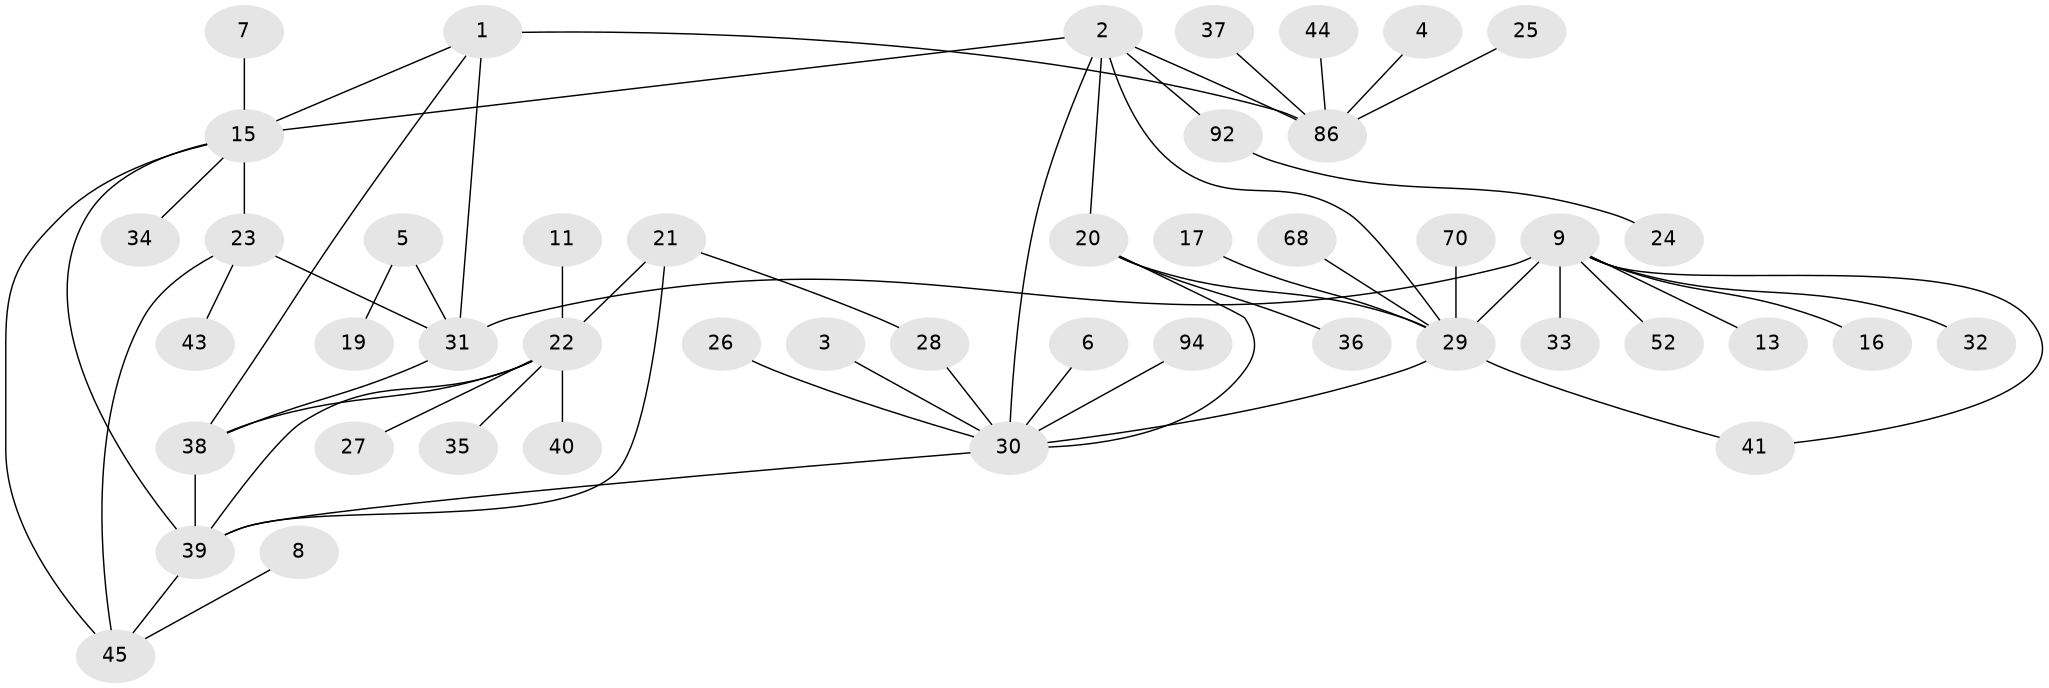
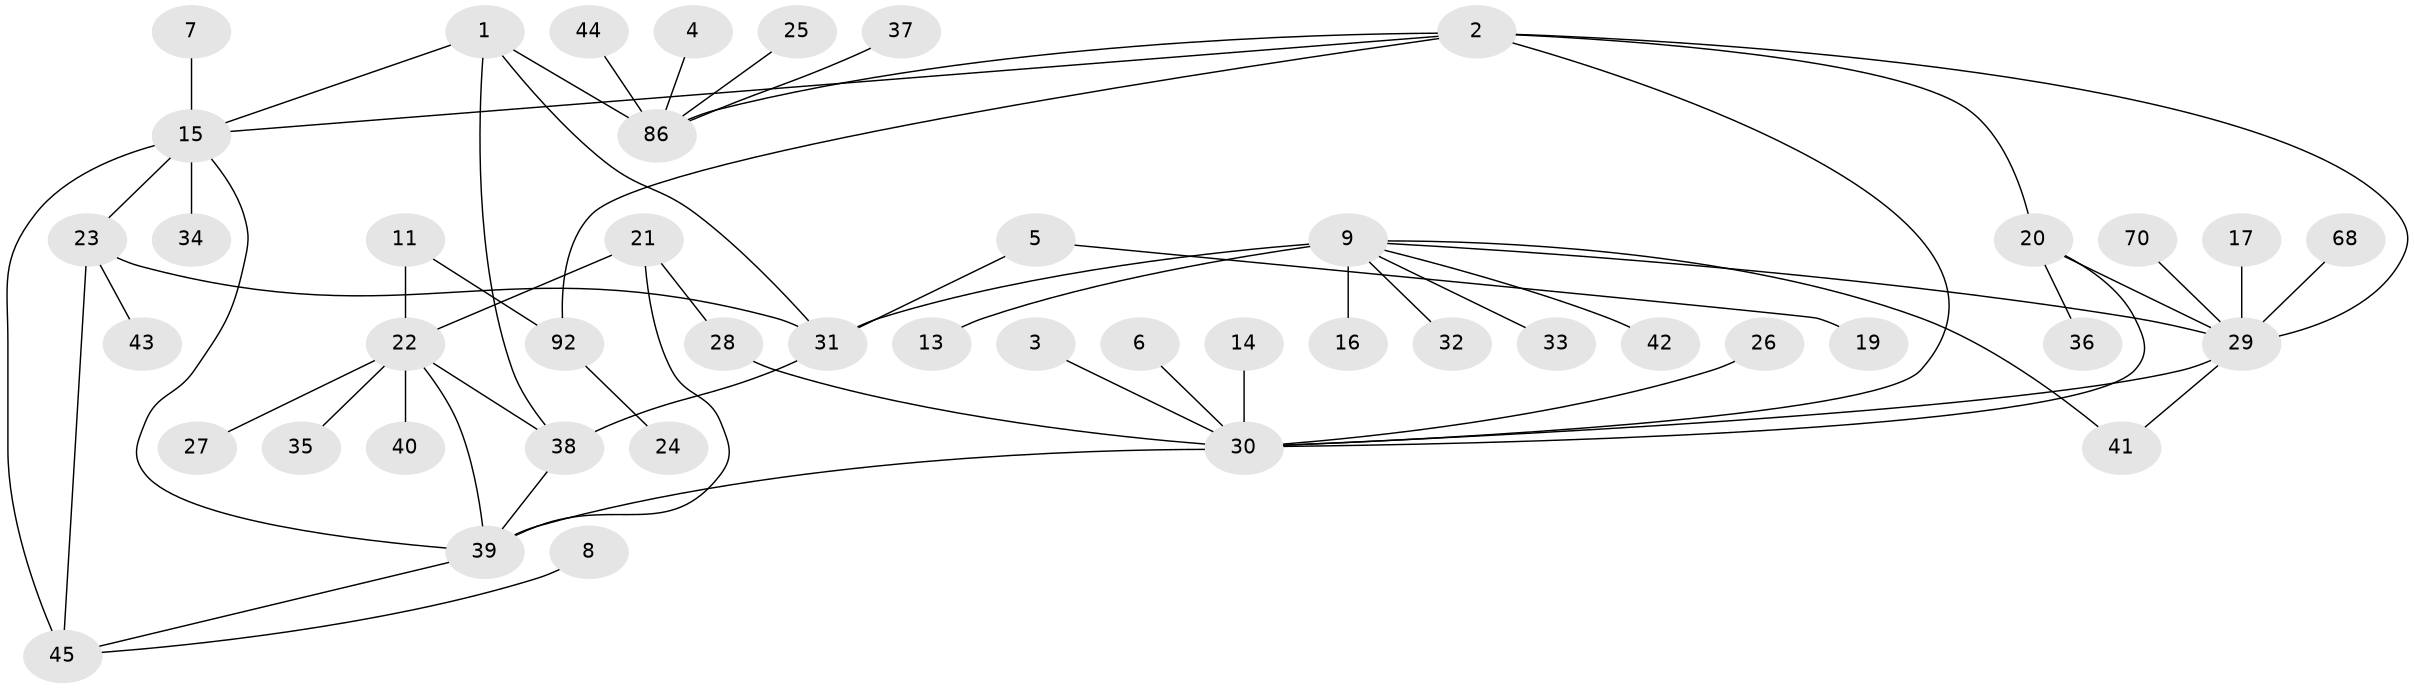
none -> (470, 282)
(1193, 344) -> (1244, 344)
(1664, 344) -> (1661, 344)
